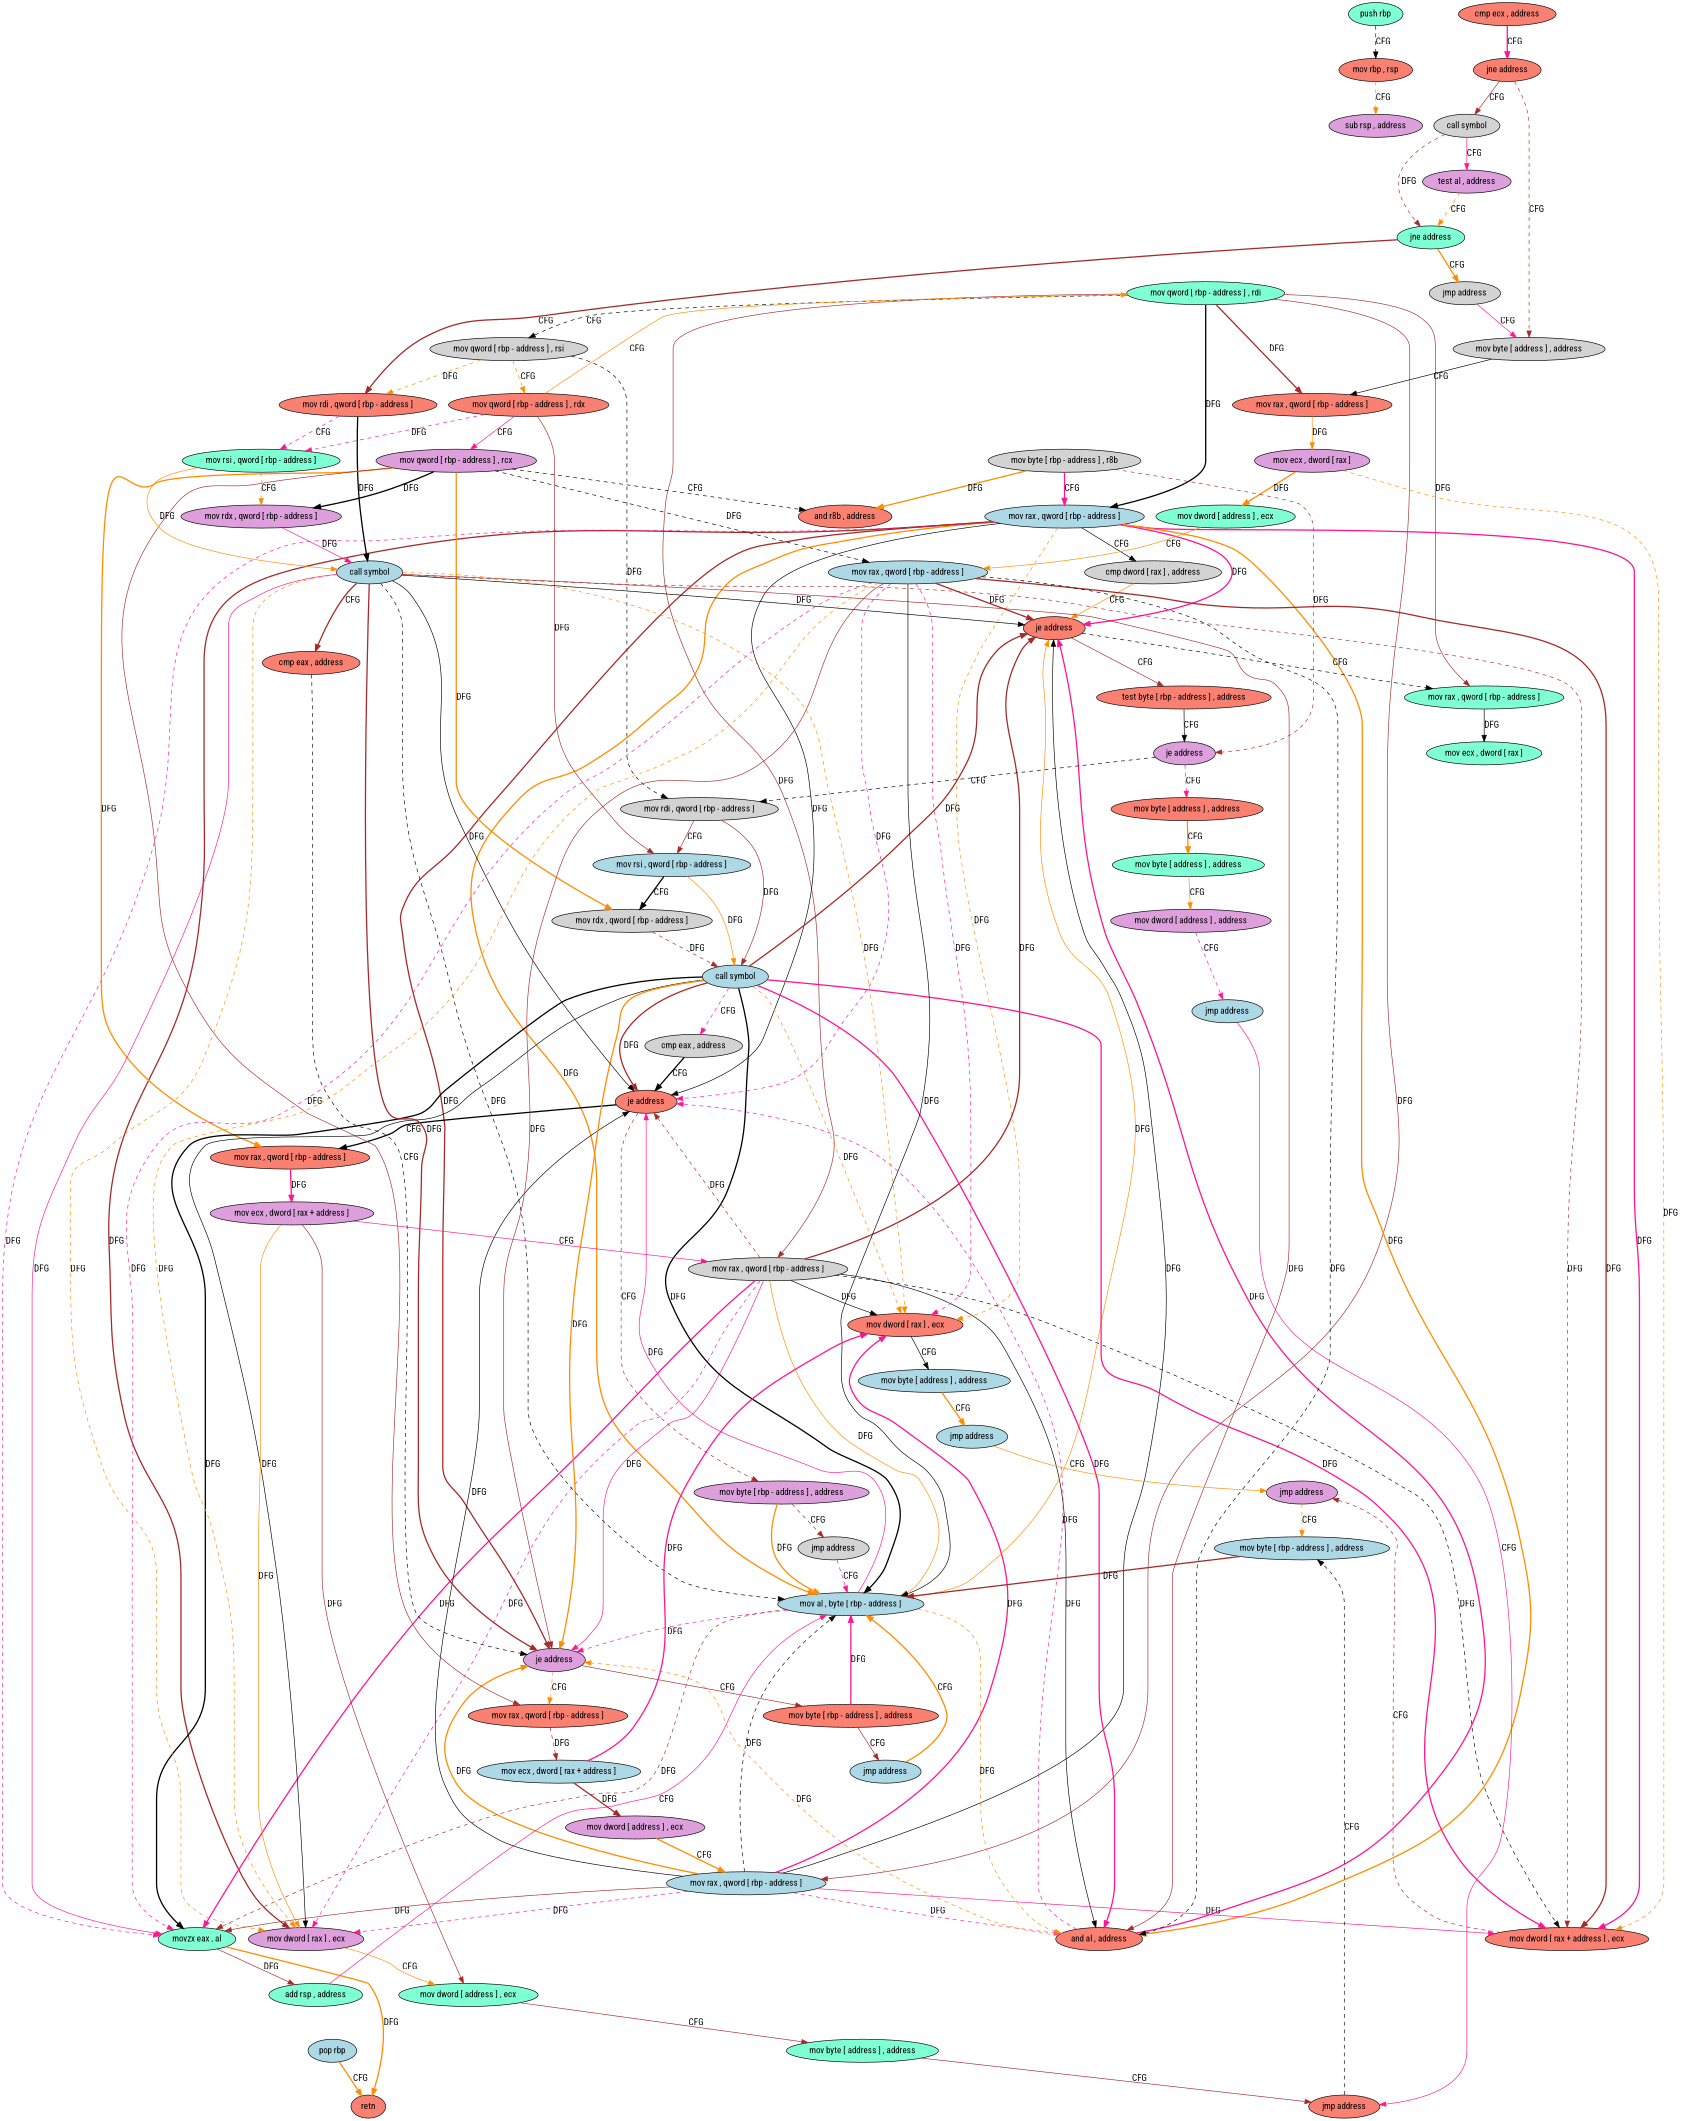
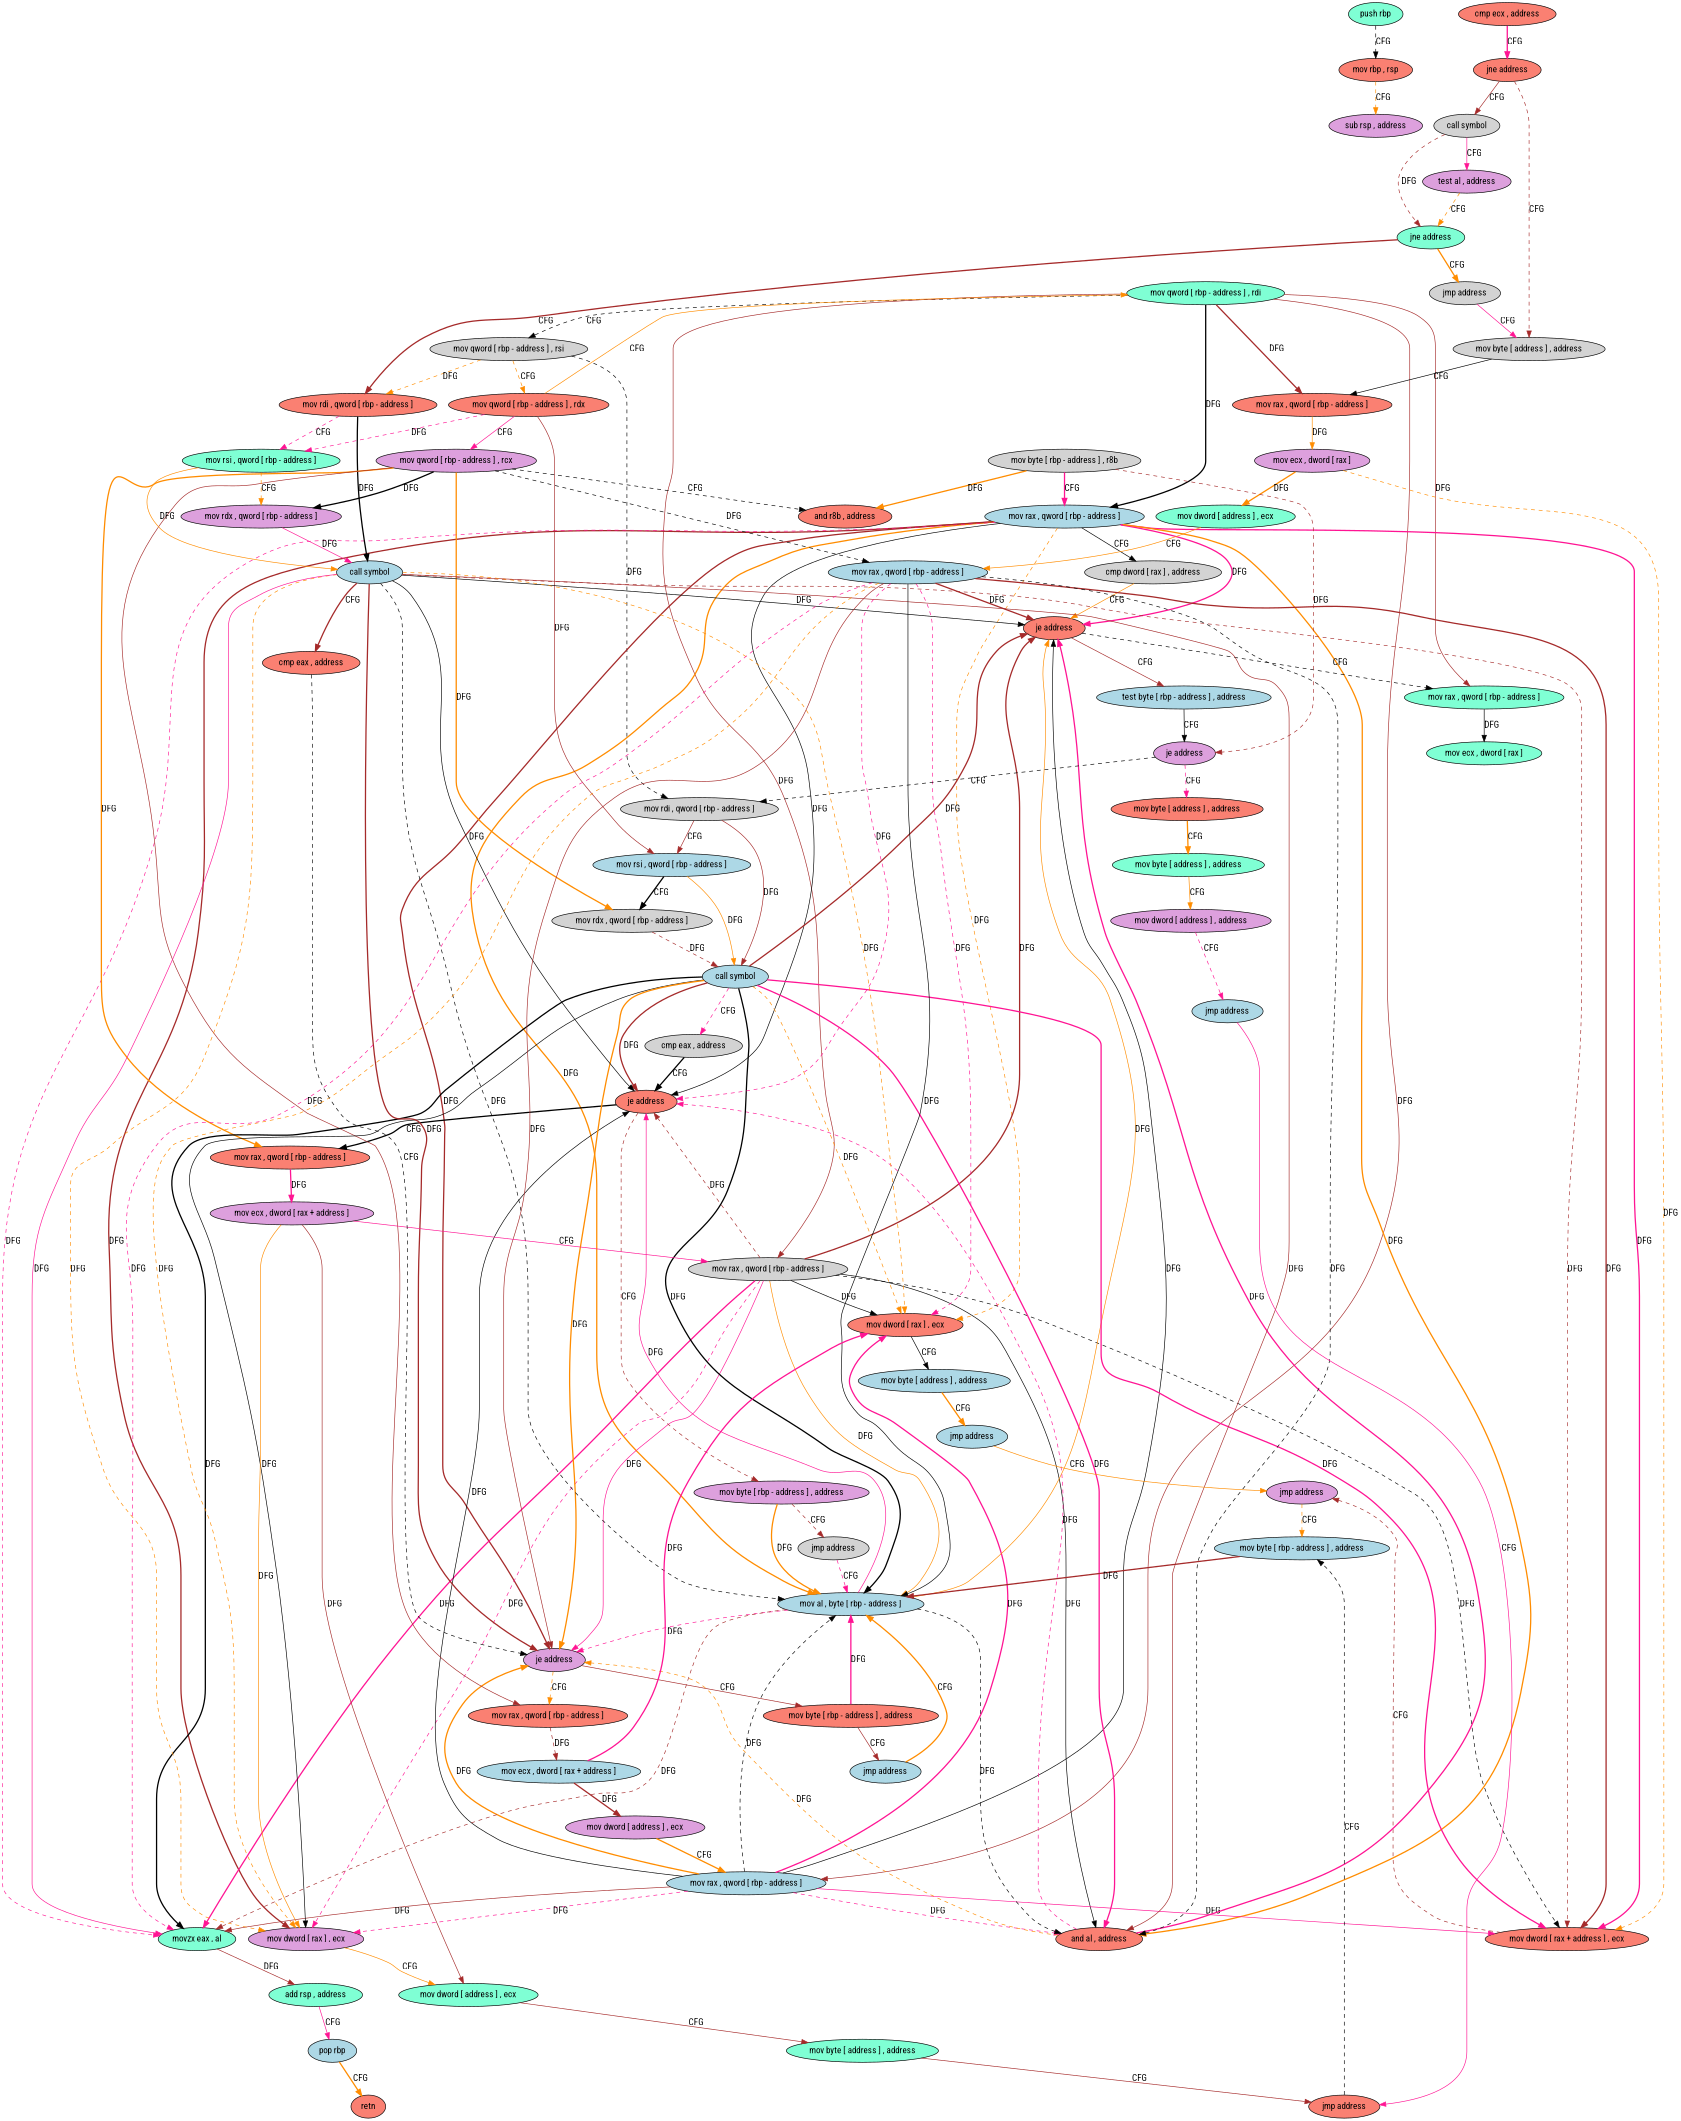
(1184, 697) -> (1184, 697)
(980, 1766) -> (980, 1766)
(590, 1809) -> (323, 2020)
(350, 1978) -> none
